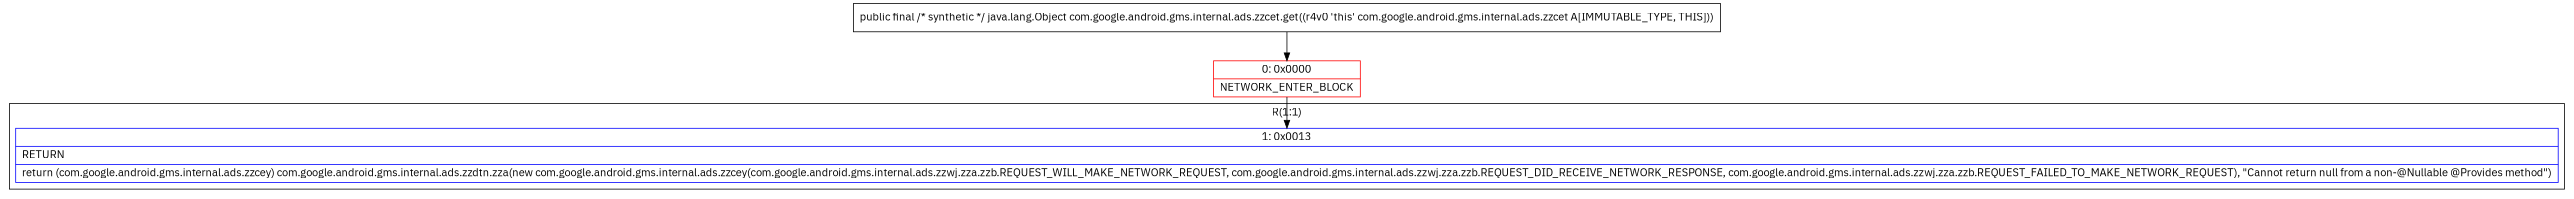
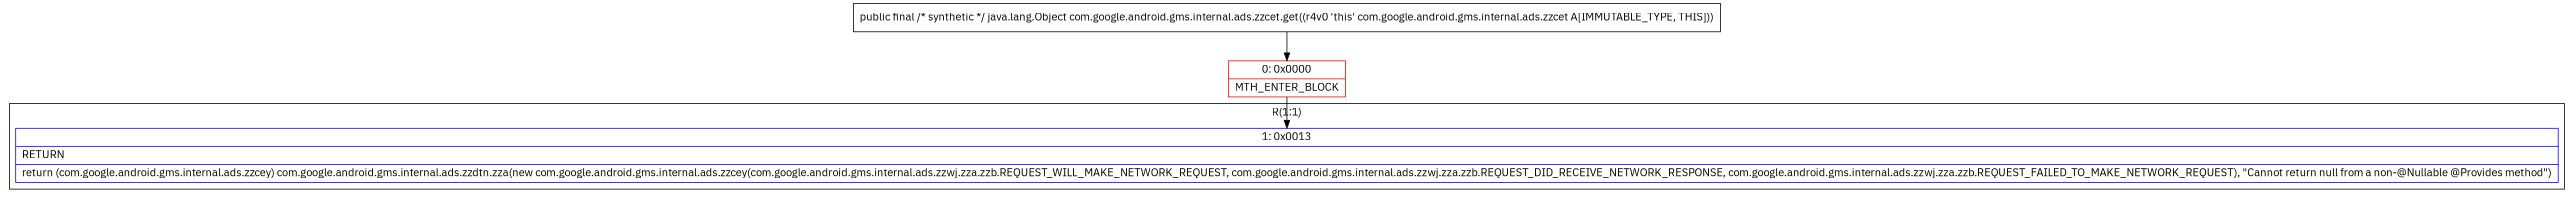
(1287, 87) -> (1287, 87)
